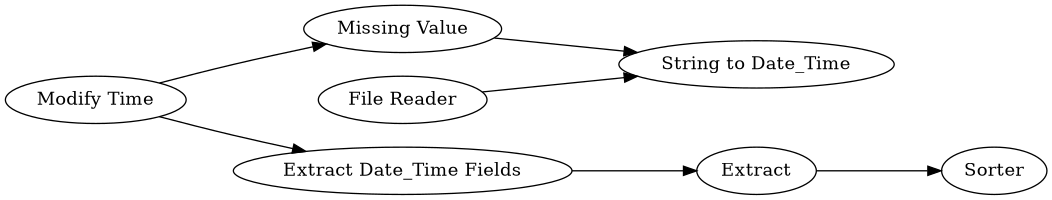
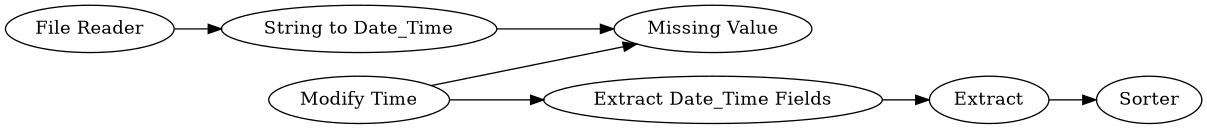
(559, 45) -> (548, 29)
